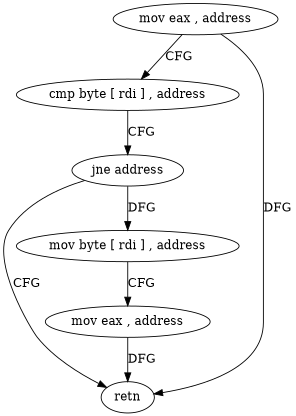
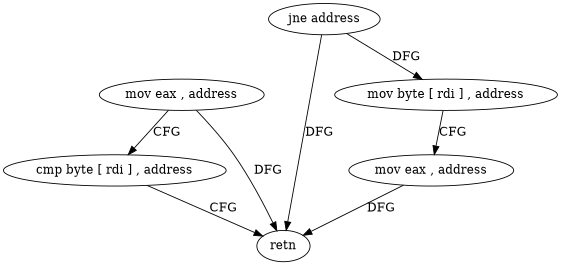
(128, 128) -> (201, 209)
(27, 284) -> (320, 133)
